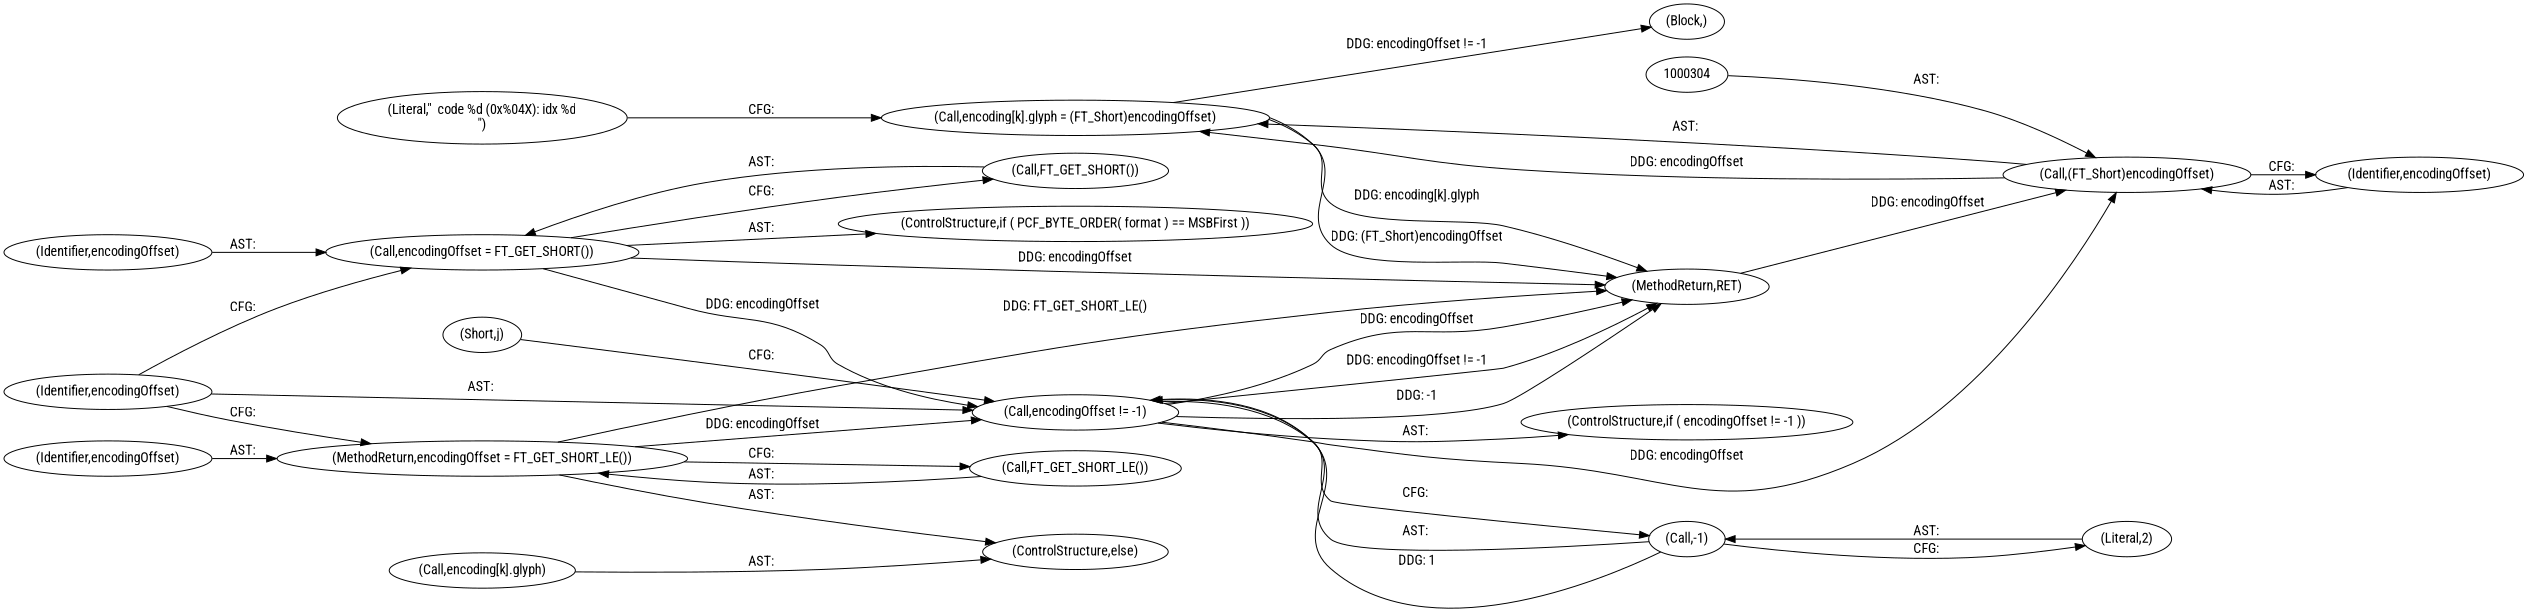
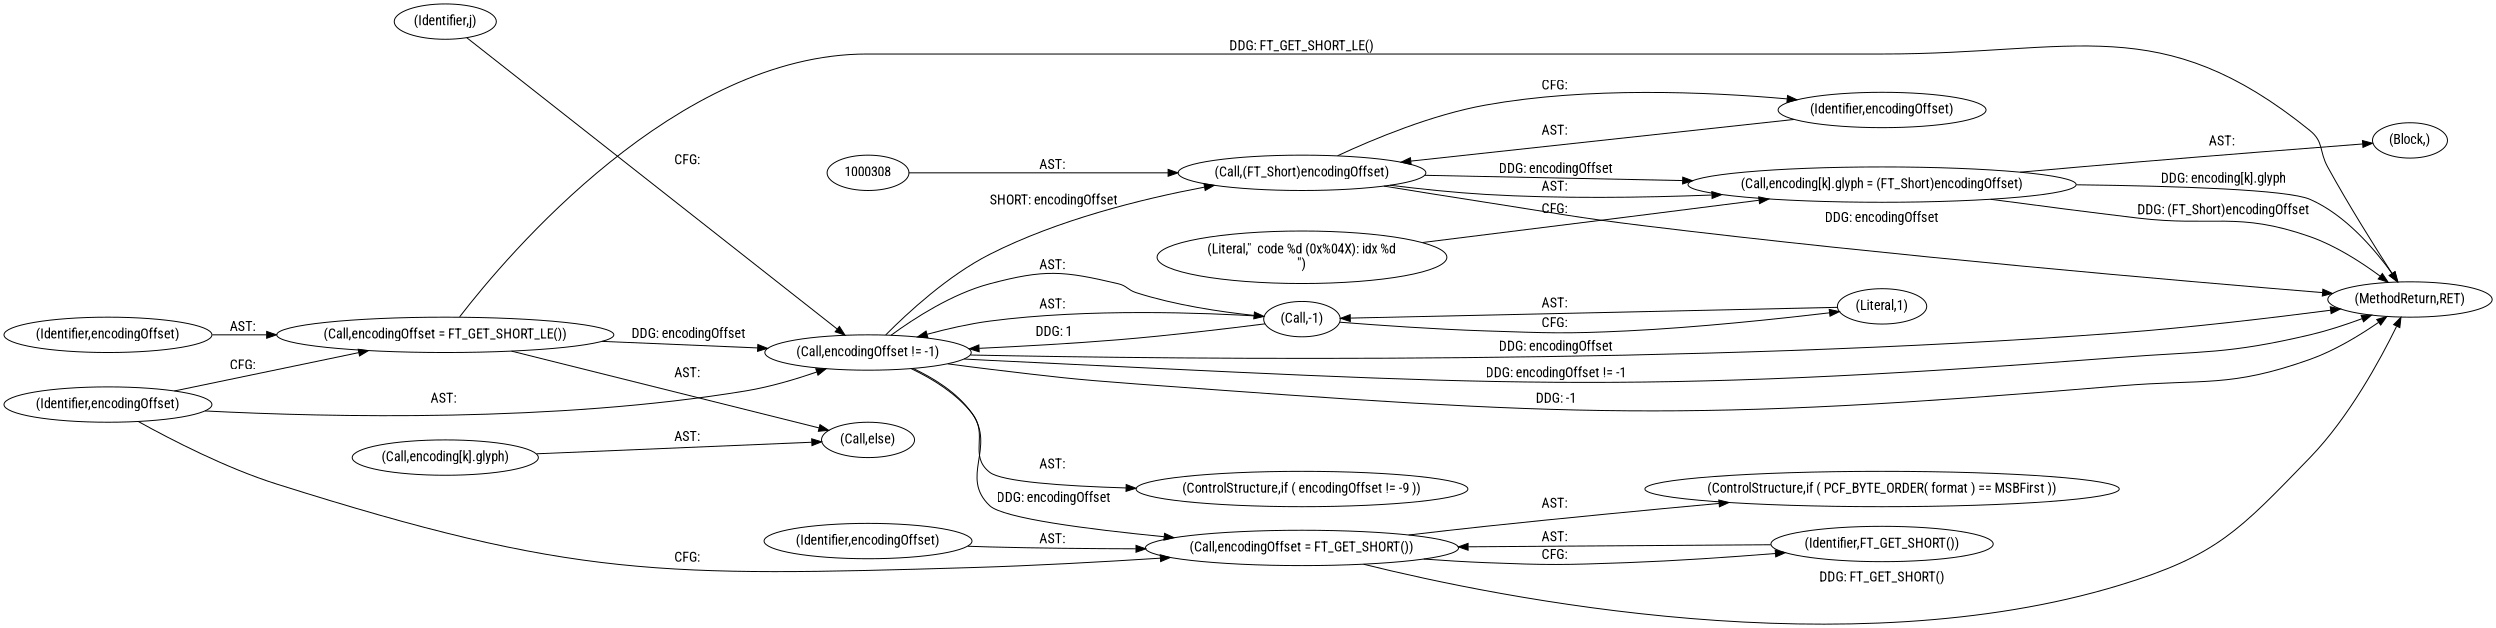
(1417, 45) -> (2224, 142)
(1687, 75) -> (868, 173)
(1075, 171) -> (1882, 544)
(1898, 233) -> (1852, 249)
(1075, 258) -> (1882, 578)
(763, 322) -> (992, 507)
(482, 335) -> (445, 22)
(1687, 422) -> (1302, 489)
(1687, 456) -> (1054, 201)
(482, 459) -> (445, 335)
(1075, 468) -> none
(1417, 493) -> (1054, 266)
(2127, 539) -> (1882, 306)
(1075, 552) -> (868, 440)
